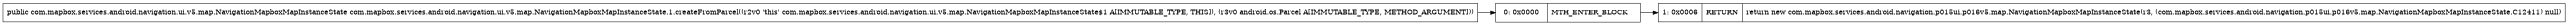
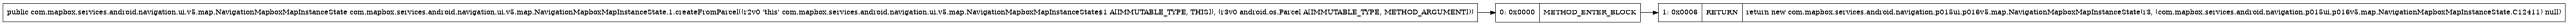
(1590, 12) -> (1590, 12)
